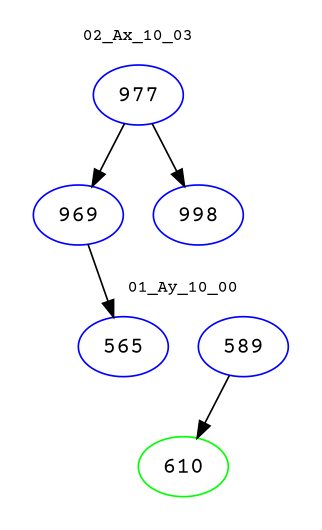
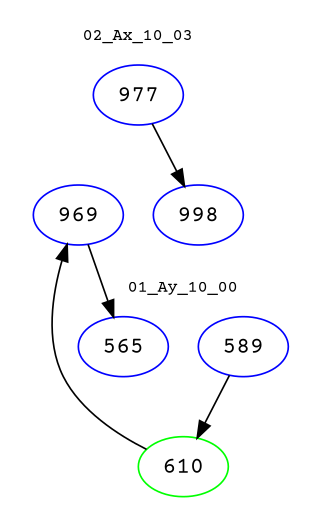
(112, 148) -> (55, 352)
